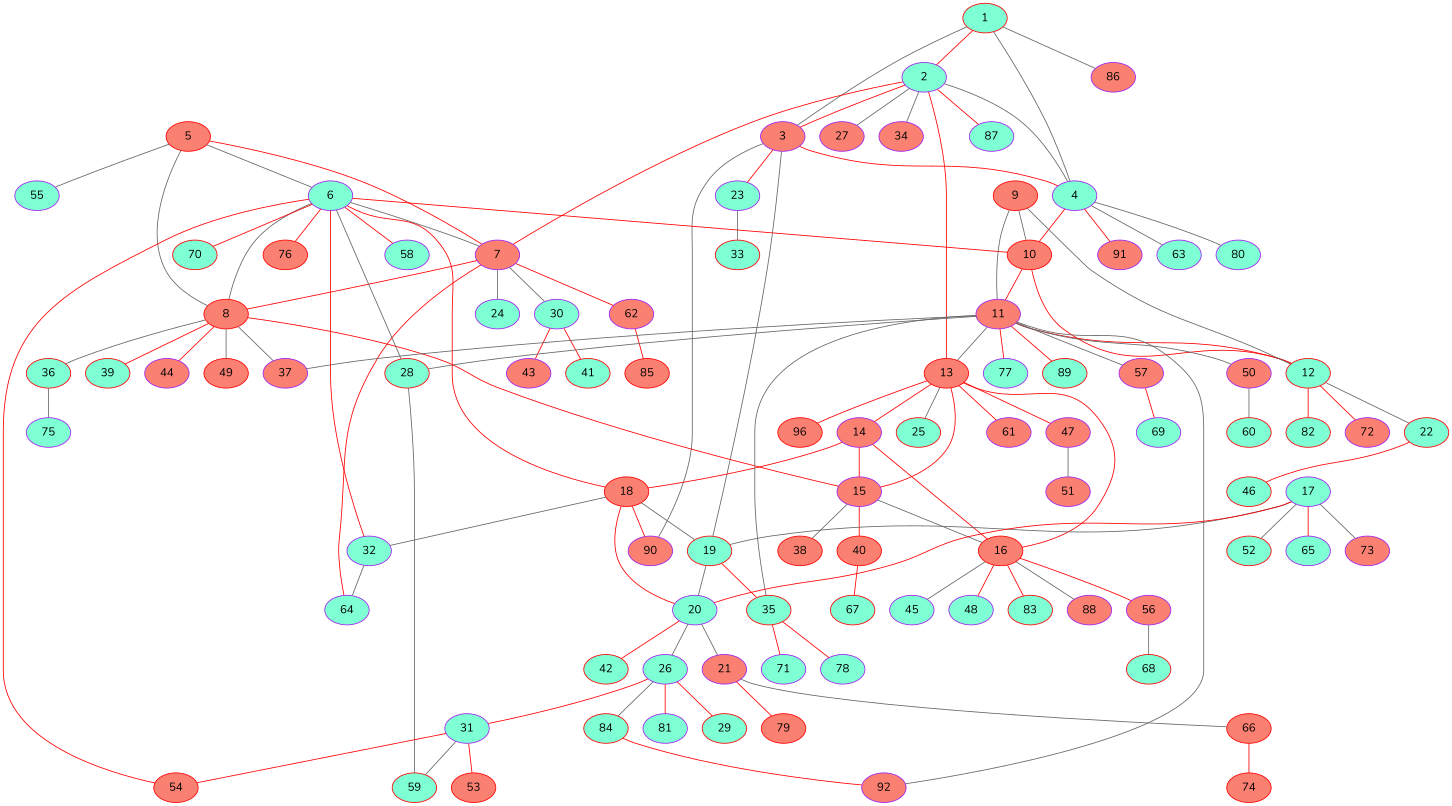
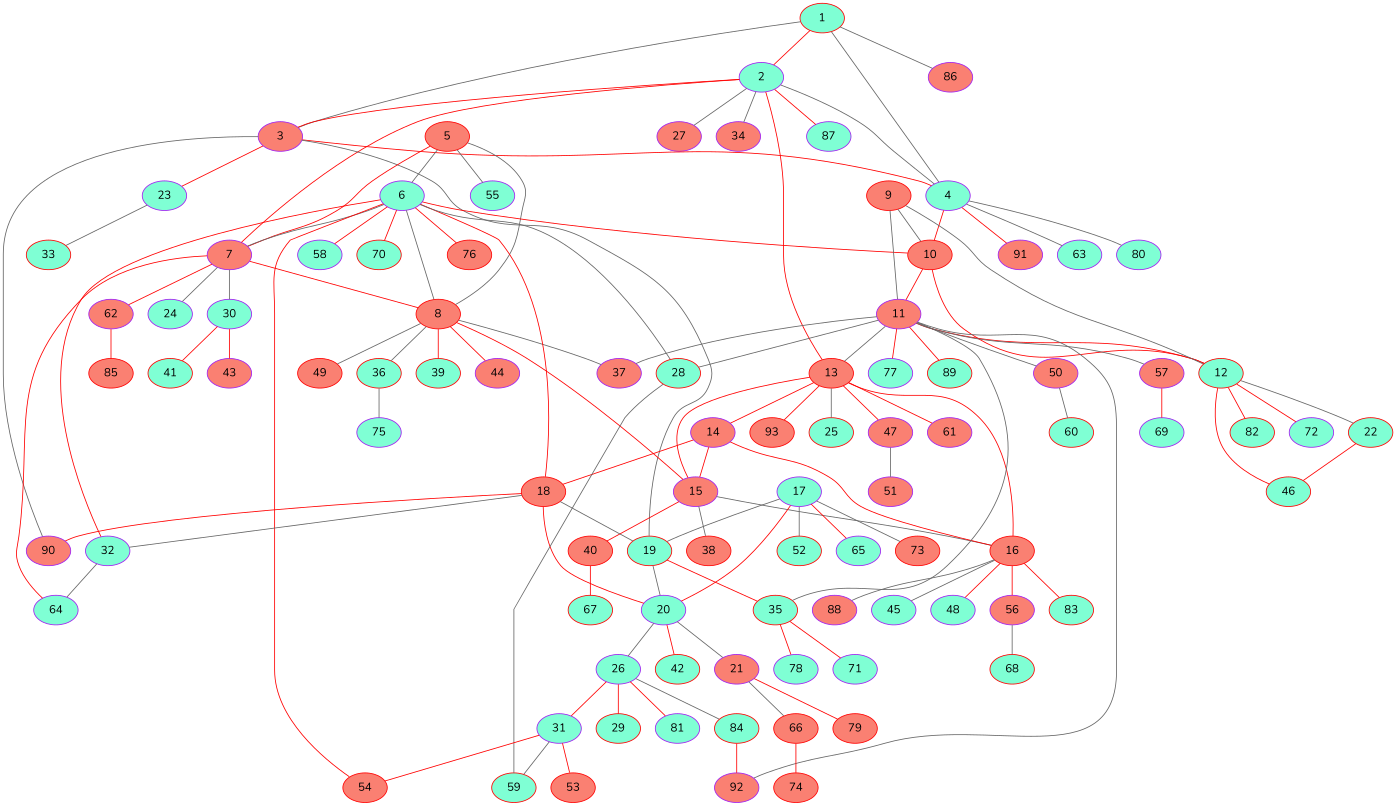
(800, 432) -> (772, 432)
(1367, 432) -> (1311, 432)
none -> (1223, 447)
(1367, 551) -> (918, 551)
